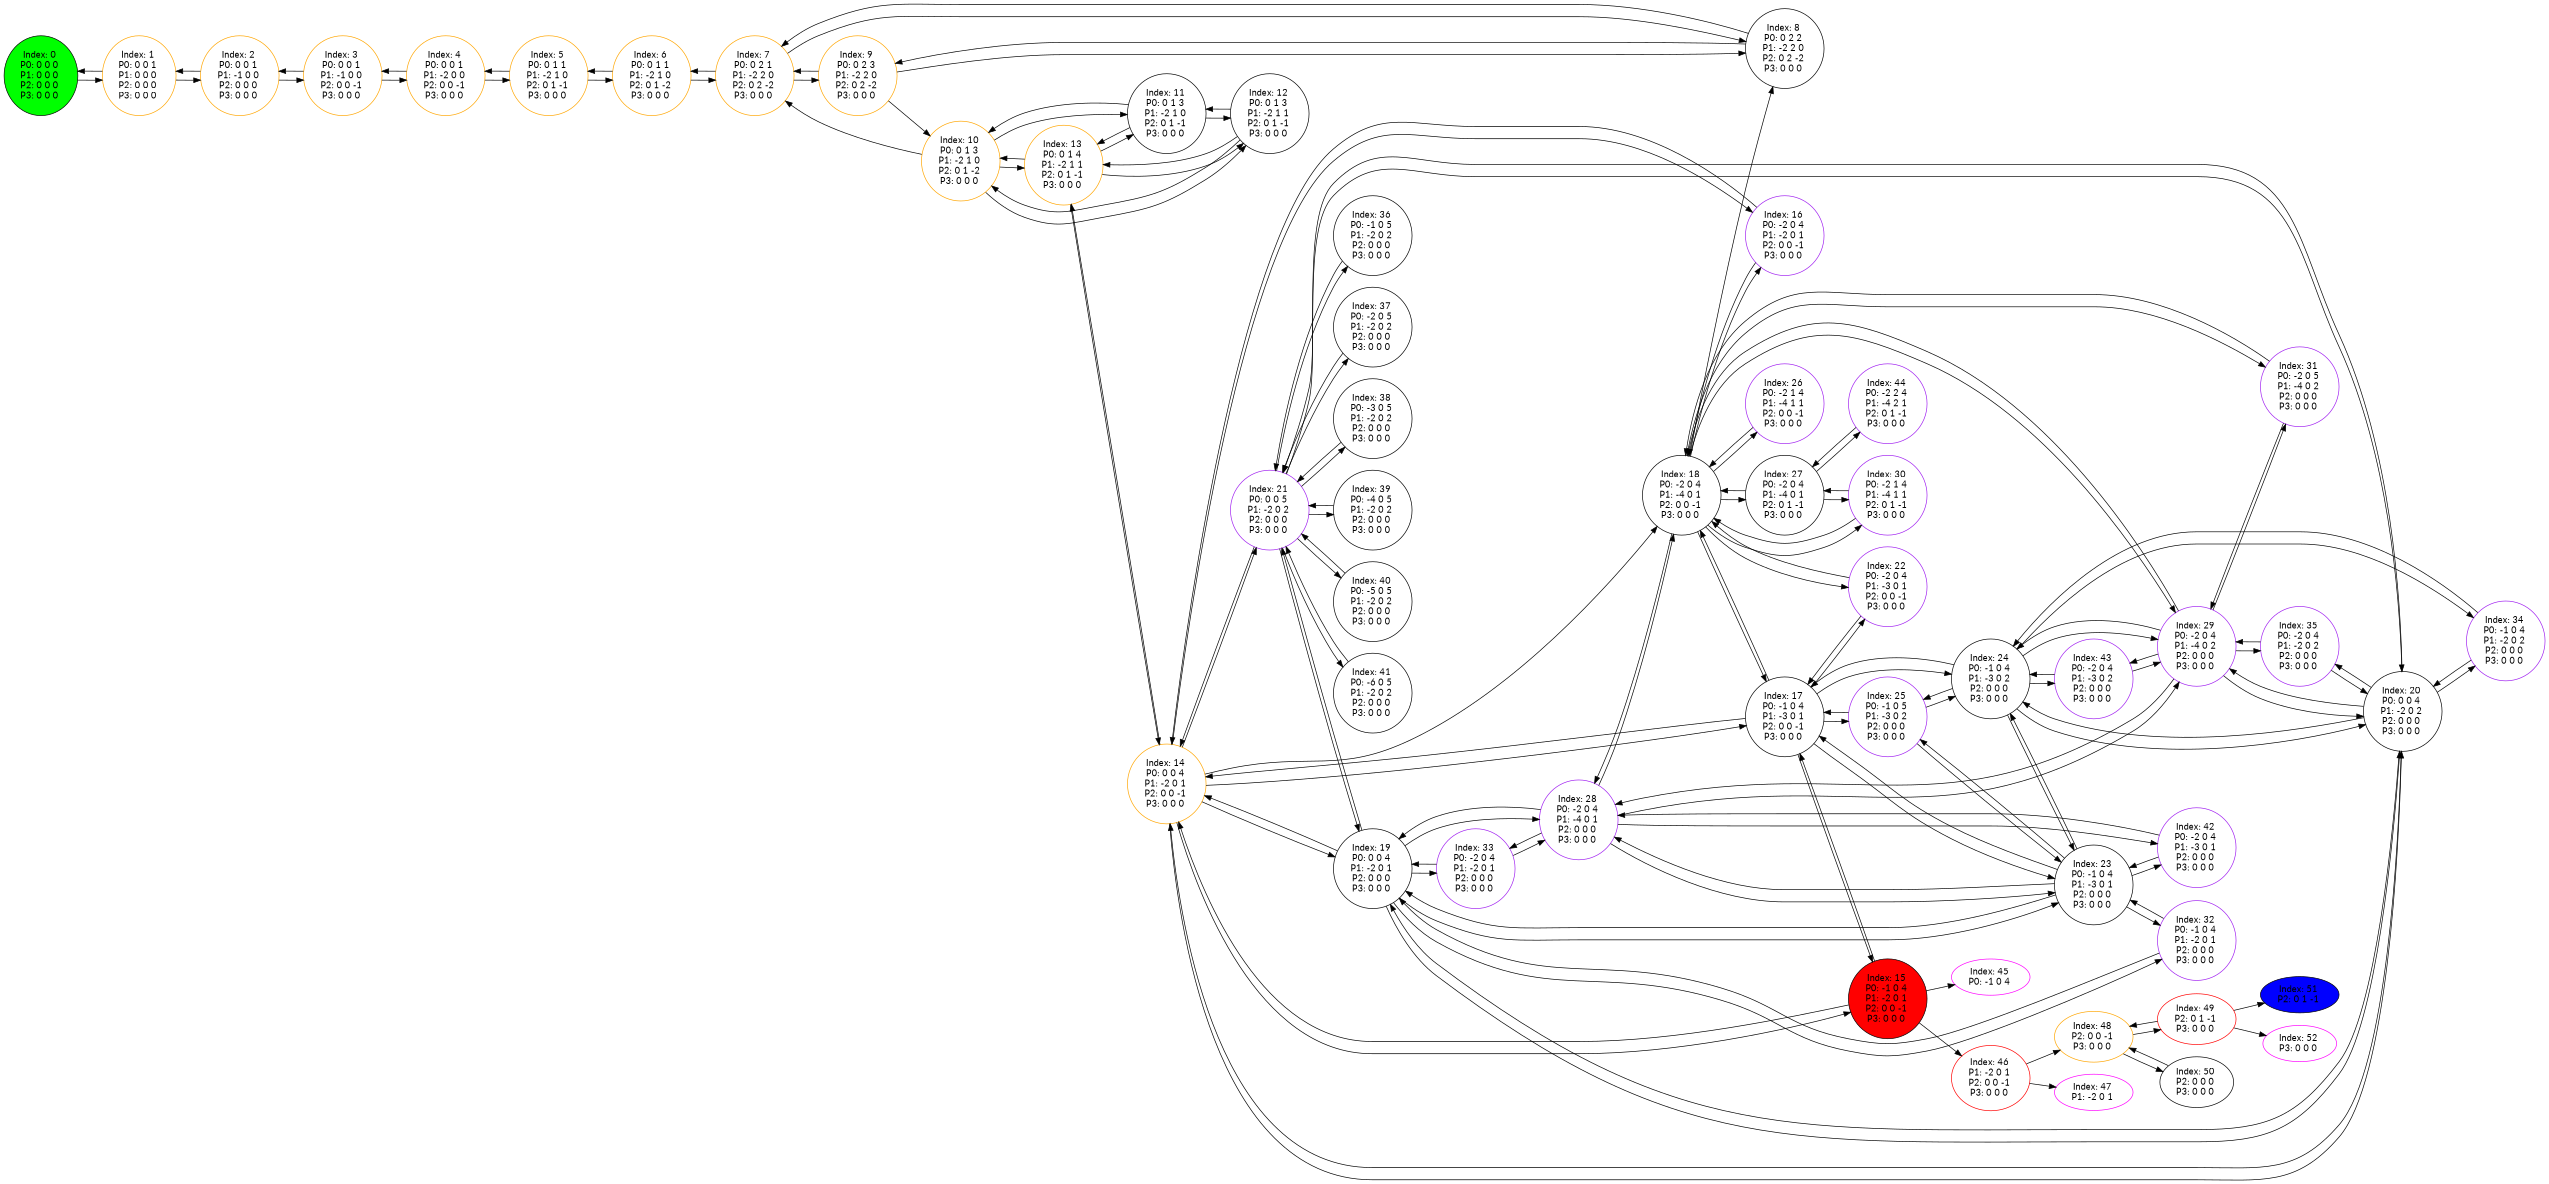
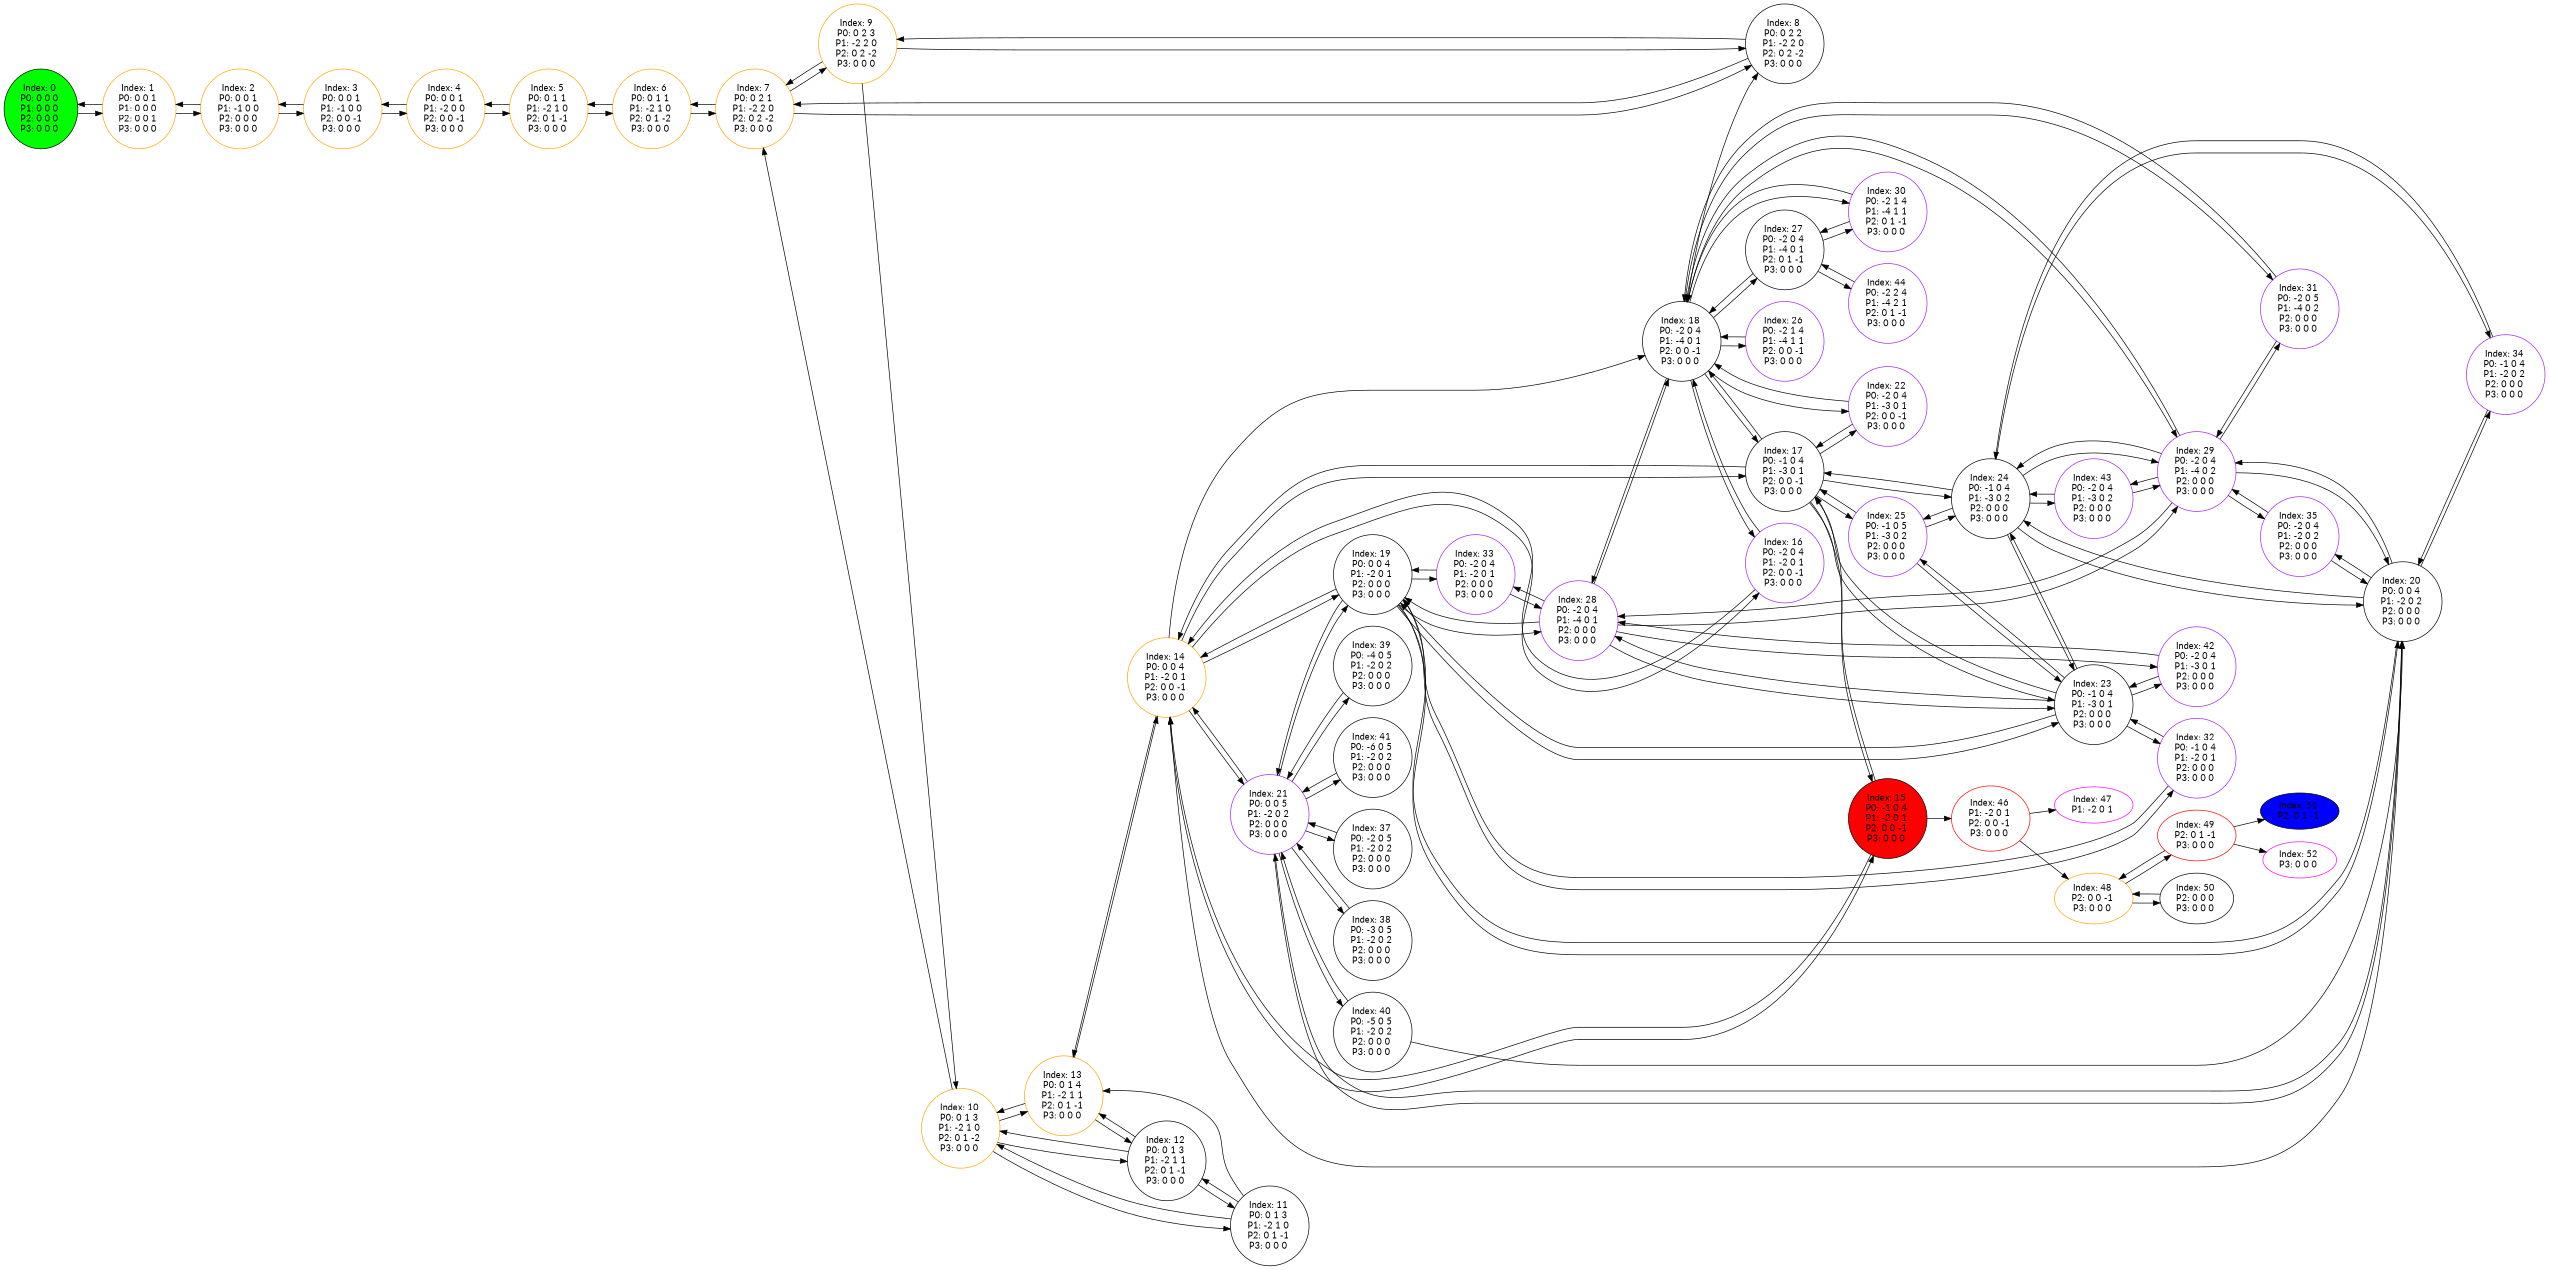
(139, 76) -> (139, 109)
(1114, 145) -> none
(1373, 236) -> none
(1991, 977) -> none
(1833, 1180) -> (2058, 1065)
